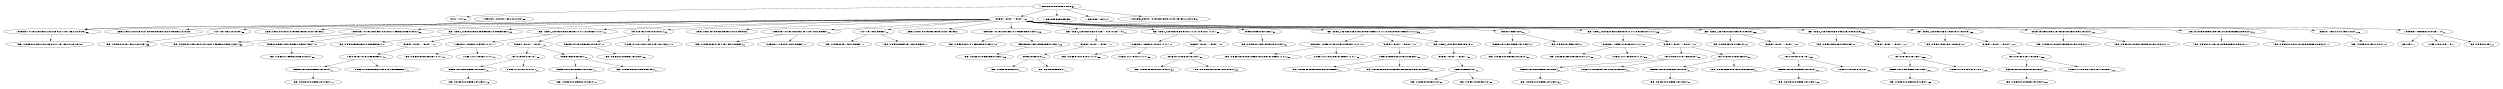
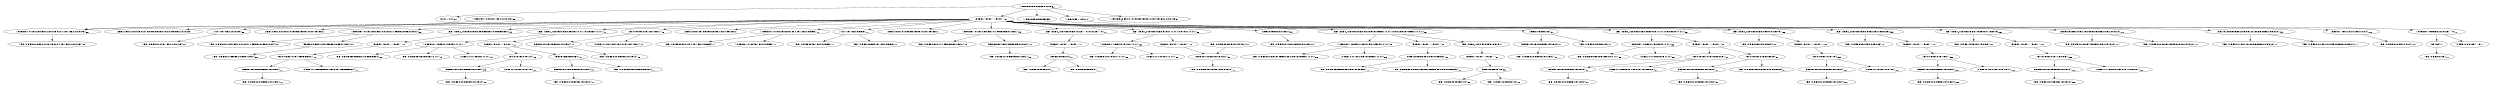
(420, 38) -> (403, 50)
(2453, 38) -> (2437, 50)
(1170, 63) -> (1222, 50)
